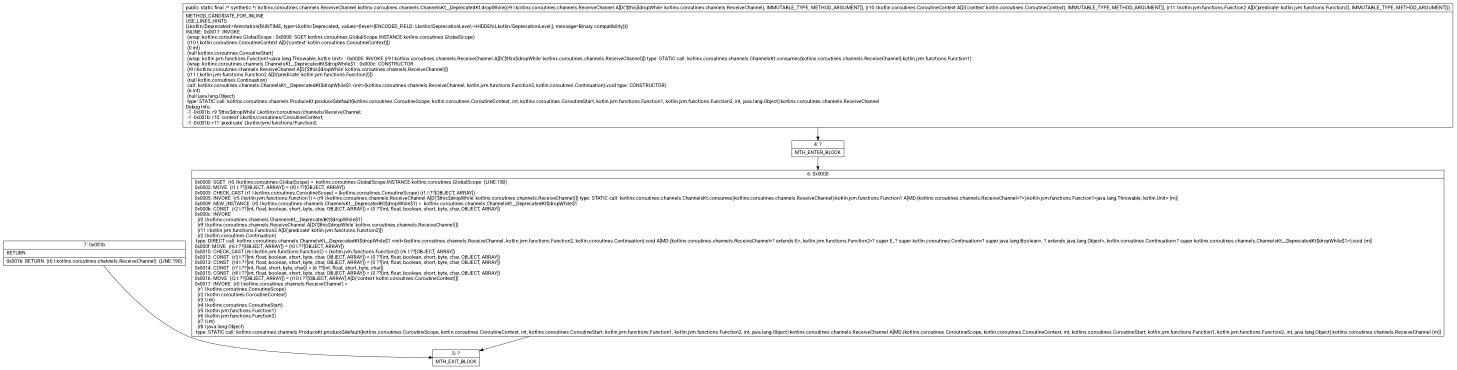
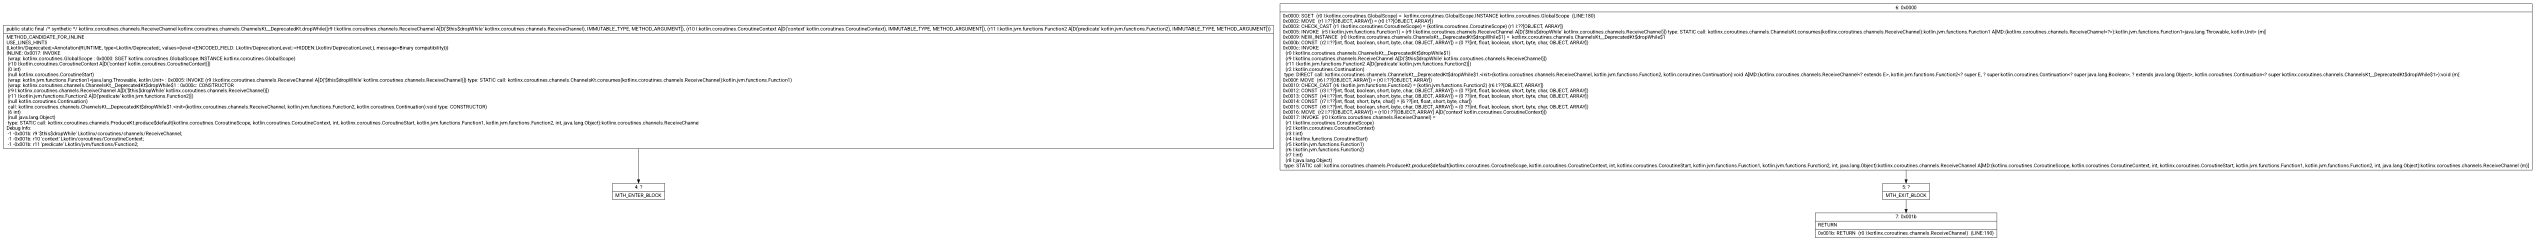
(818, 162) -> none
(239, 305) -> (1325, 139)
(252, 349) -> (1906, 205)
